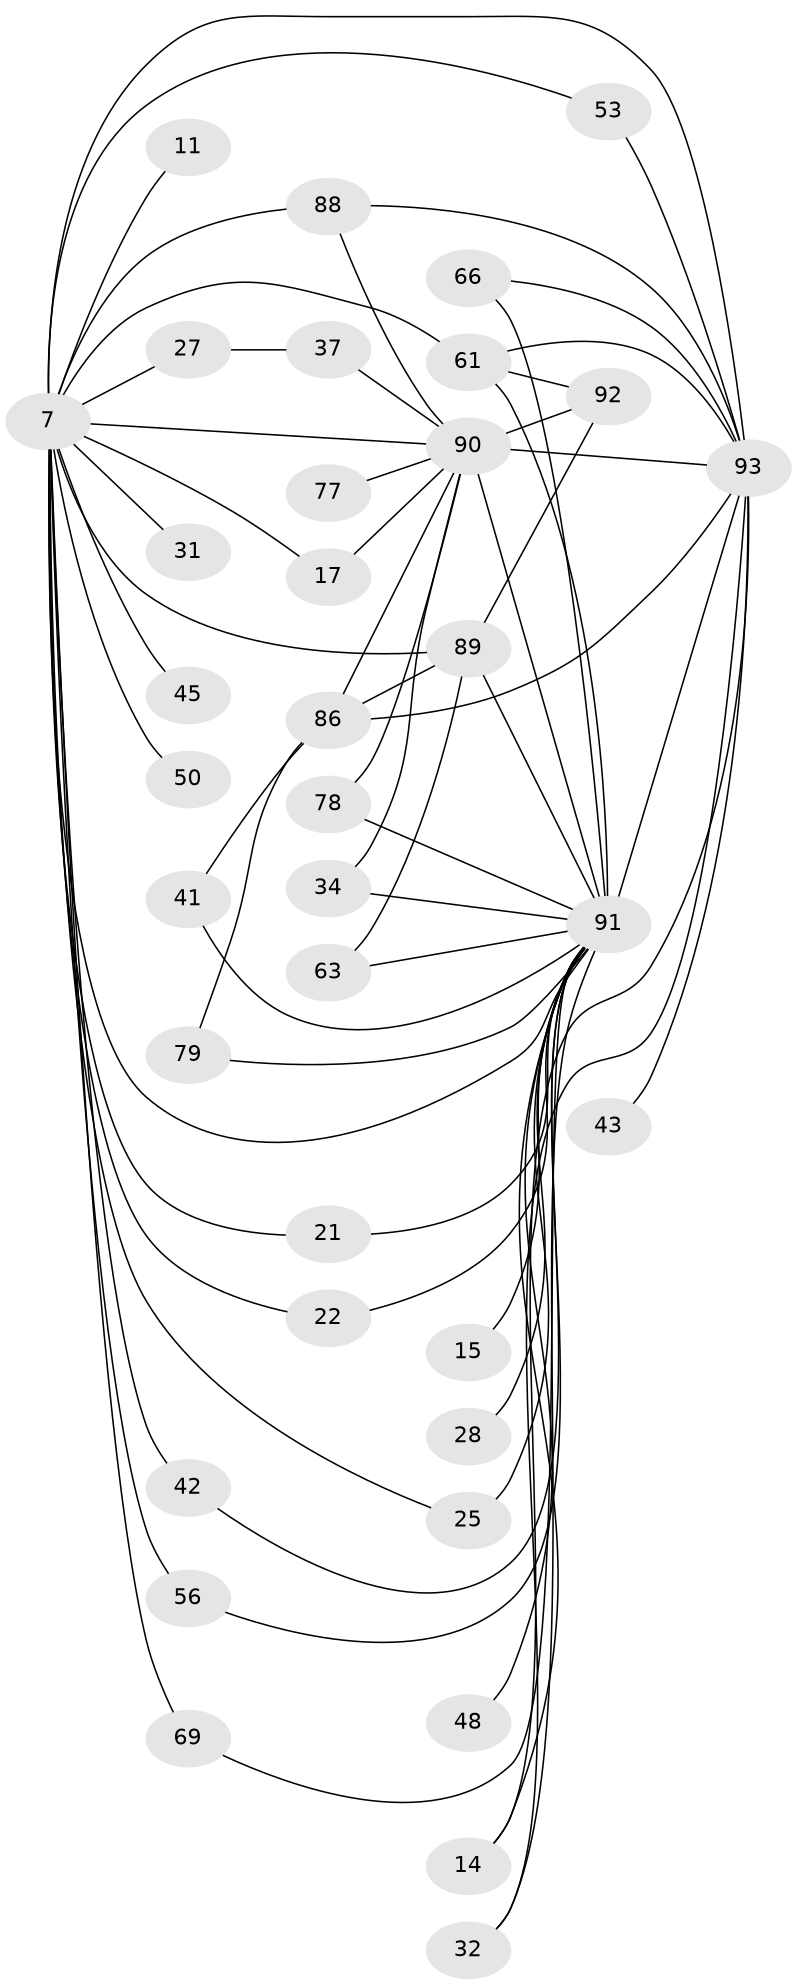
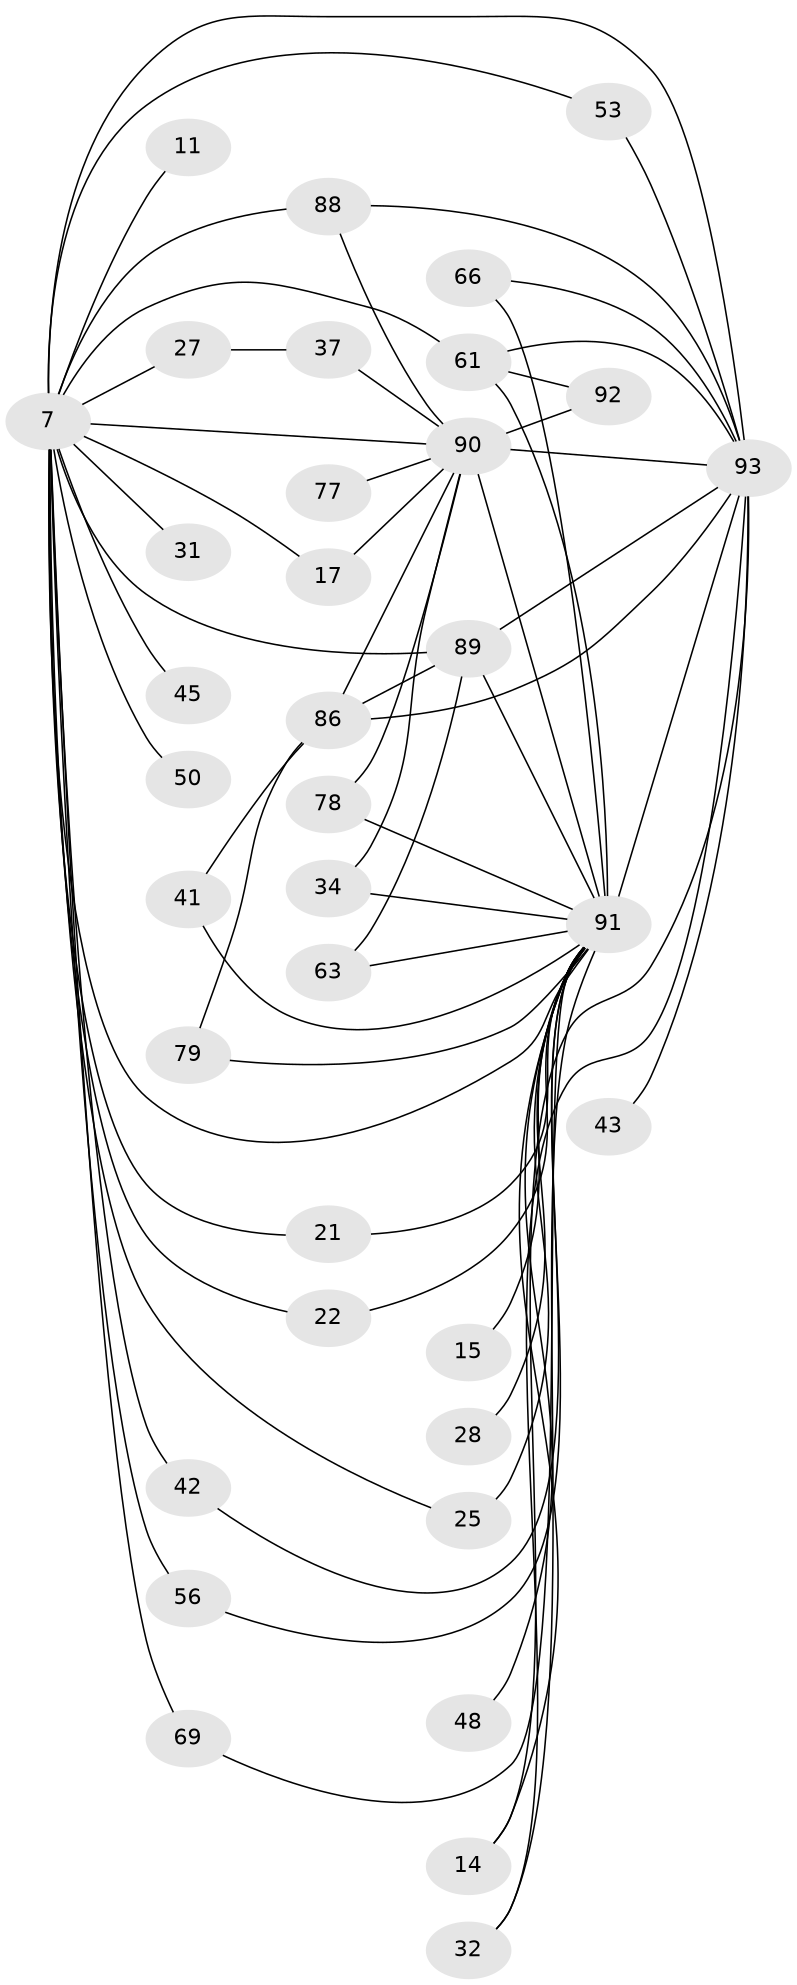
(539, 523) -> (609, 558)
